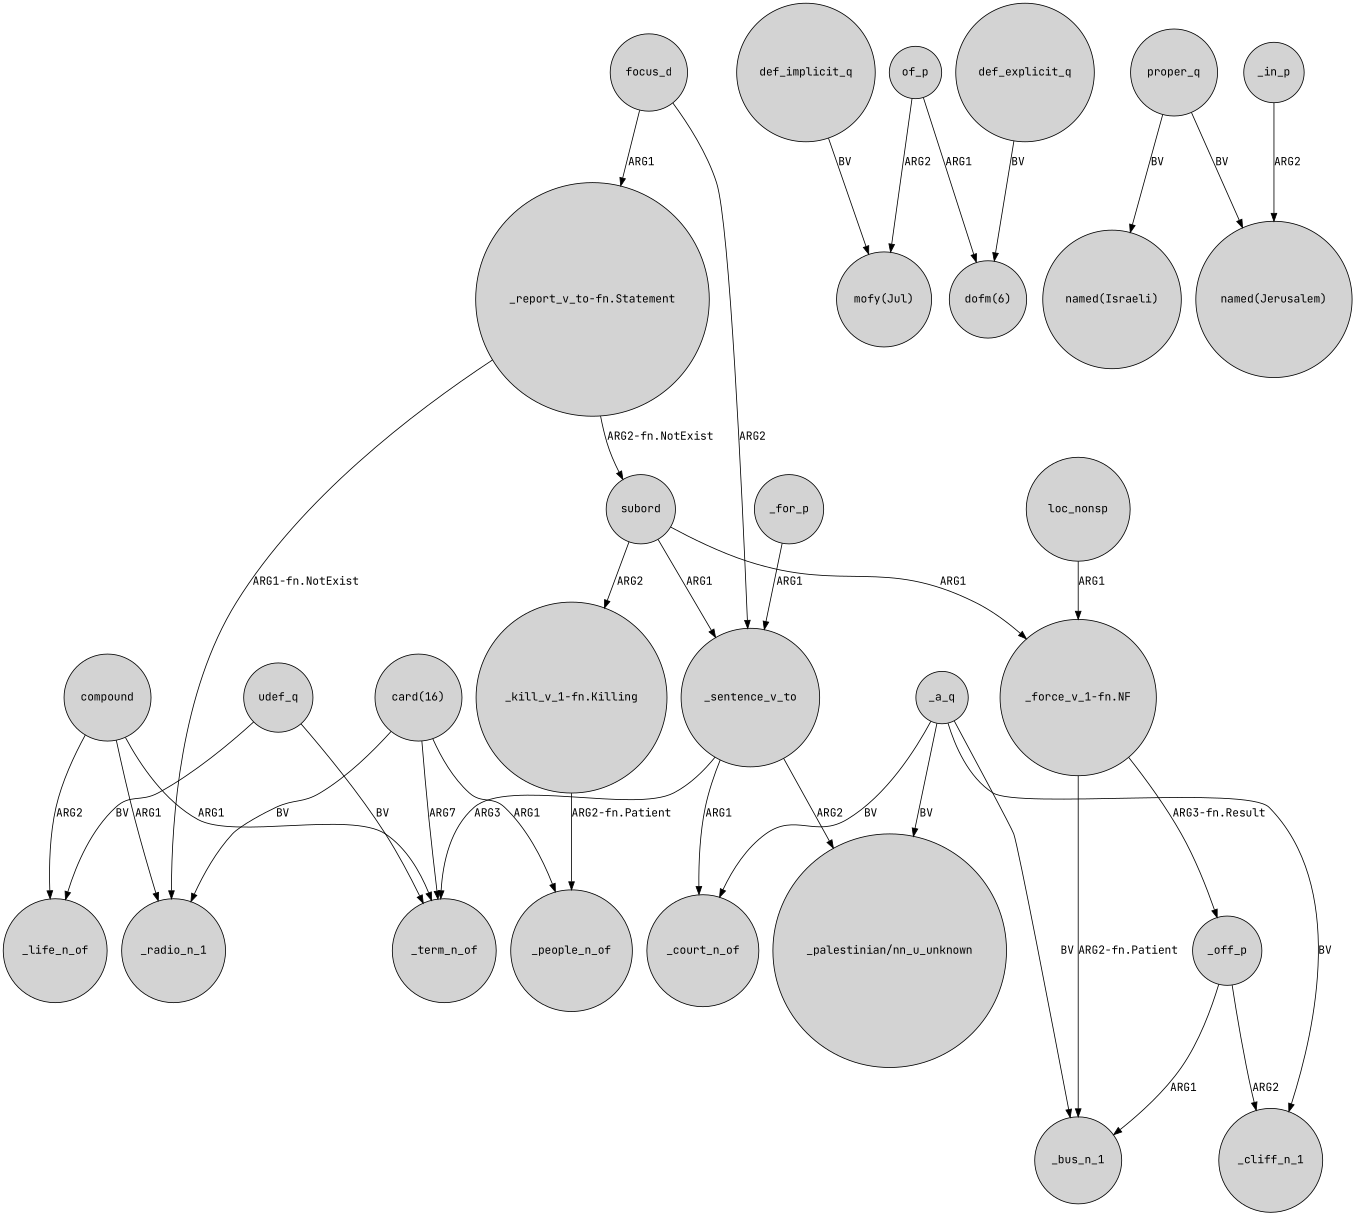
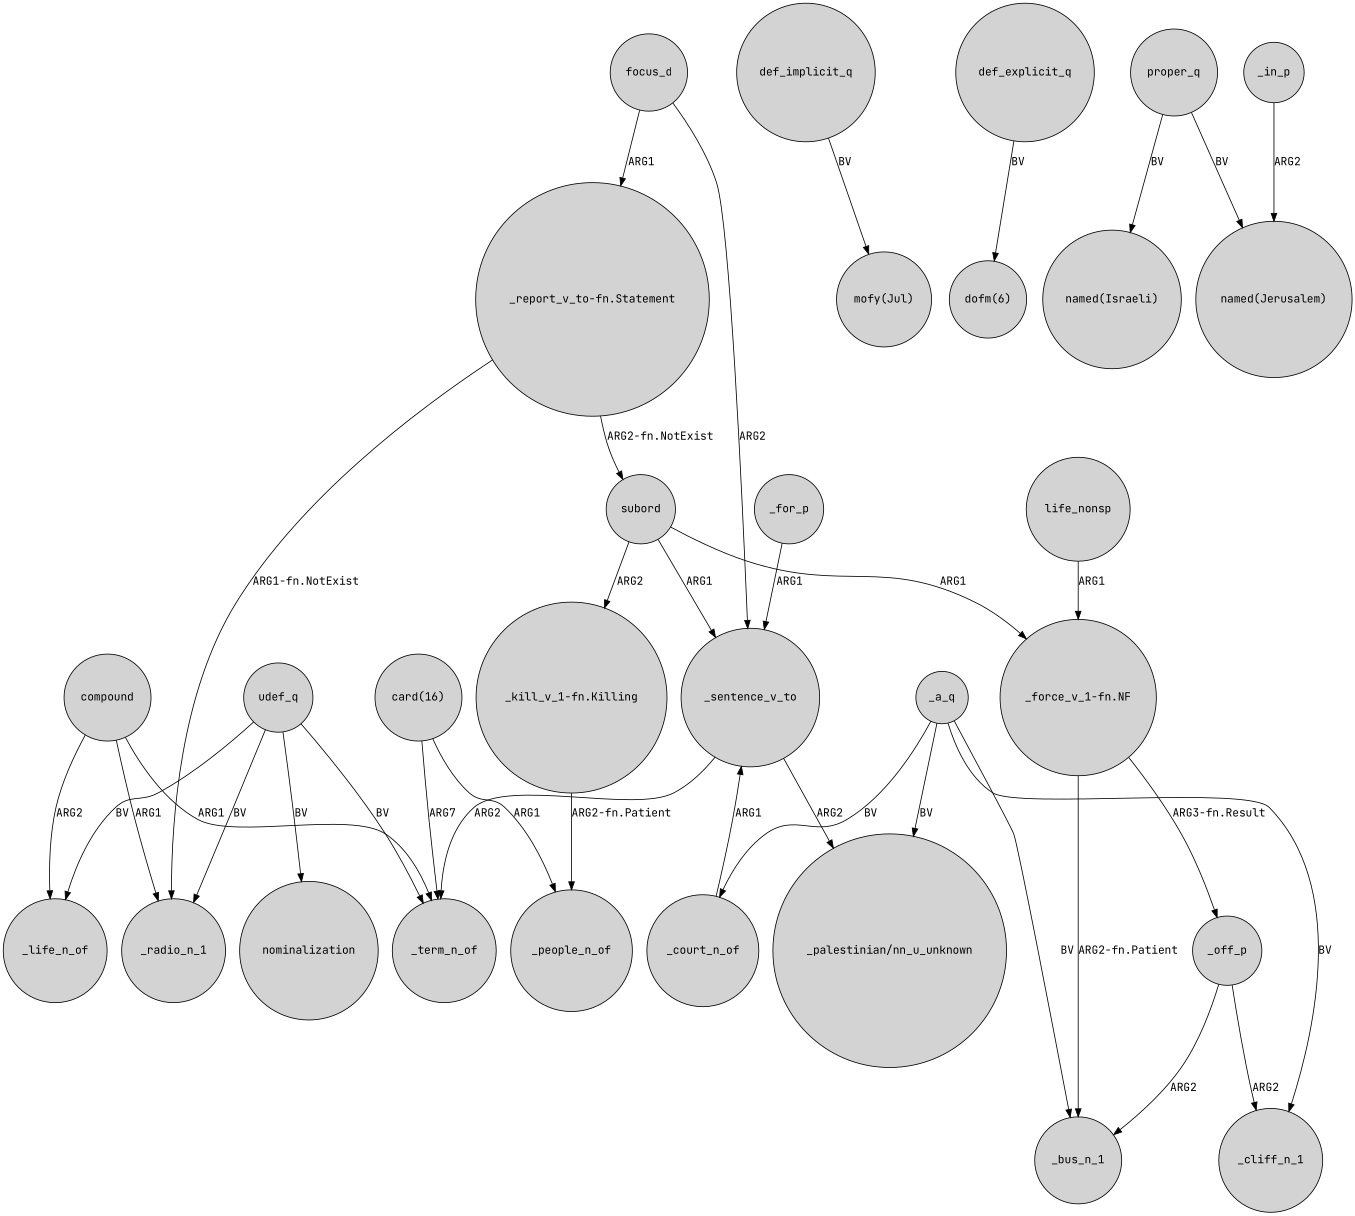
(916, 72) -> none
(1078, 509) -> (1078, 509)
(284, 804) -> (231, 812)
(488, 813) -> (488, 813)
(703, 822) -> (730, 836)
none -> (309, 951)
(1184, 1088) -> (1184, 1088)
